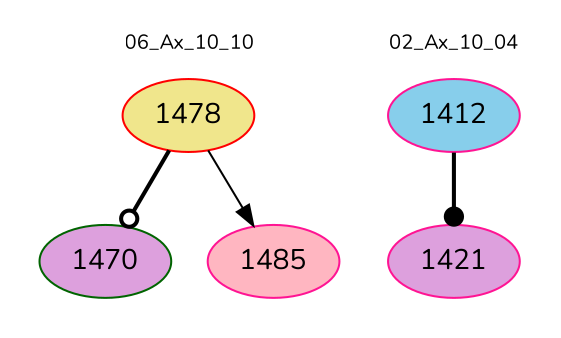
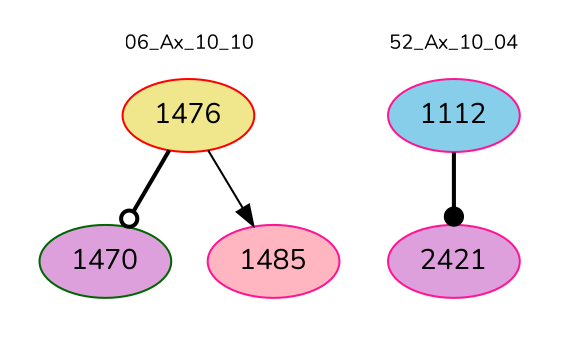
(454, 44) -> (454, 44)
(188, 116) -> (188, 116)
(454, 116) -> (454, 116)
(454, 261) -> (454, 261)
